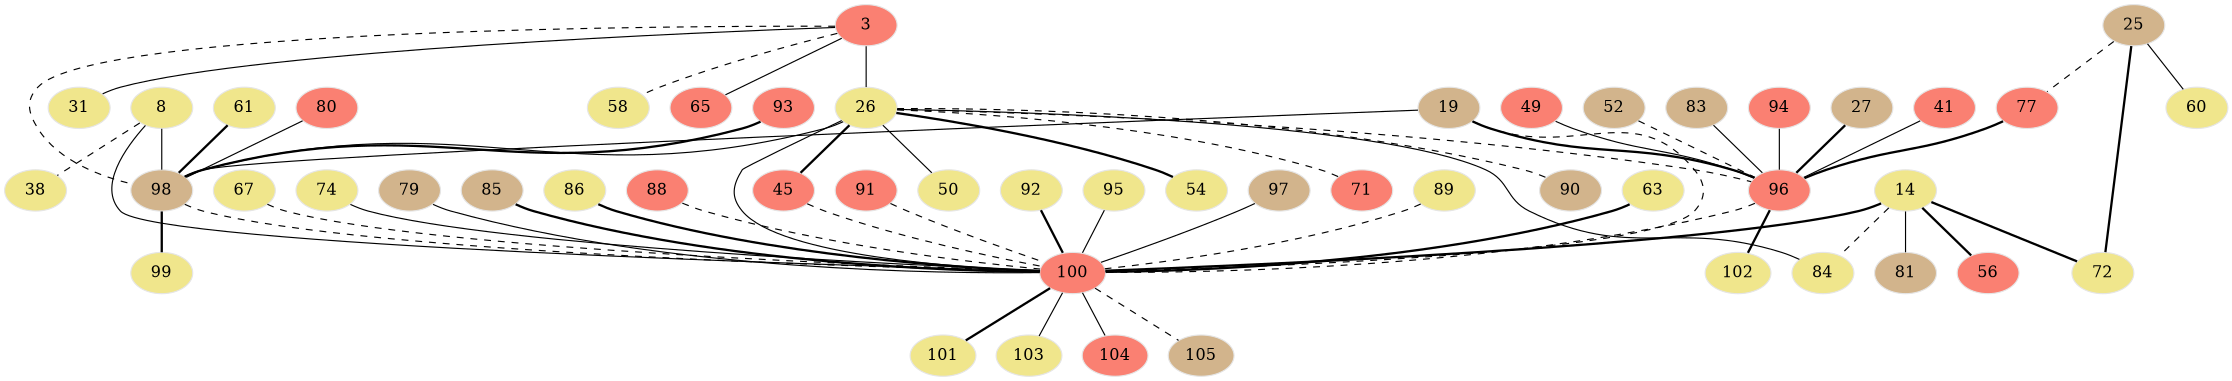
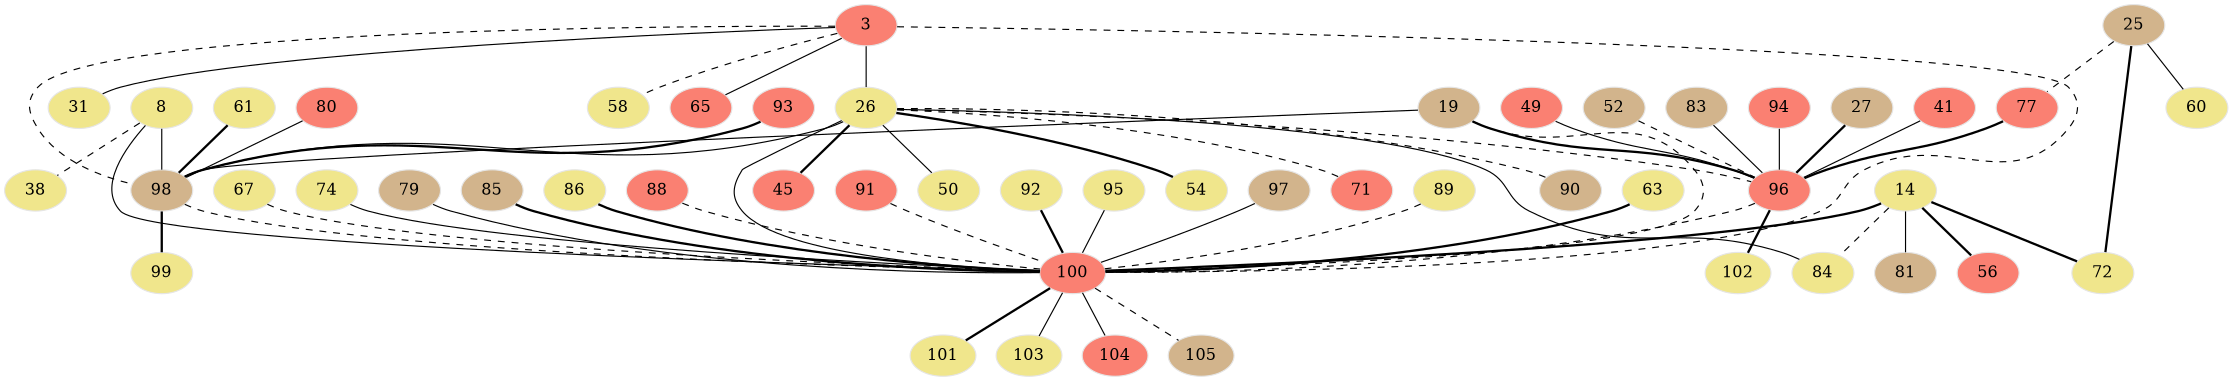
(923, 240) -> (2005, 71)
